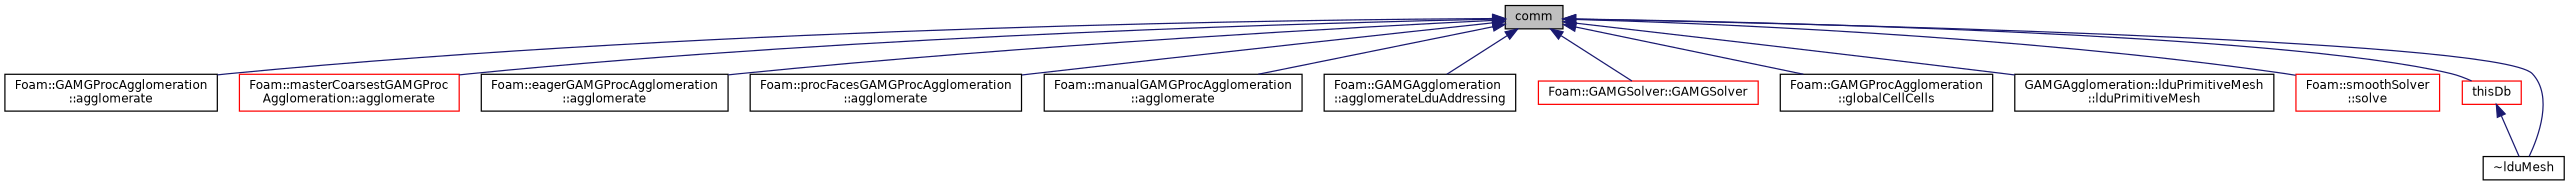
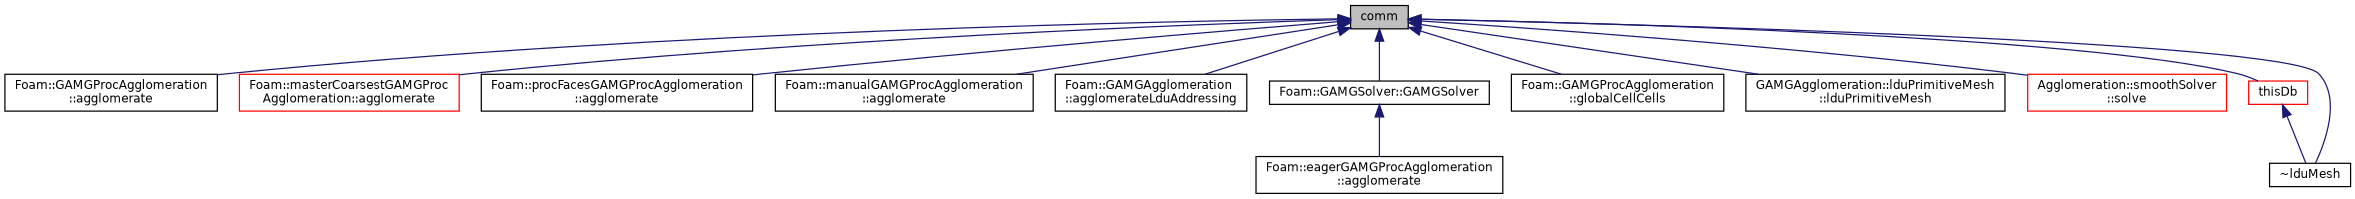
(1110, 43) -> (1379, 137)
(1648, 93) -> (1379, 93)
(2368, 93) -> (2127, 93)
